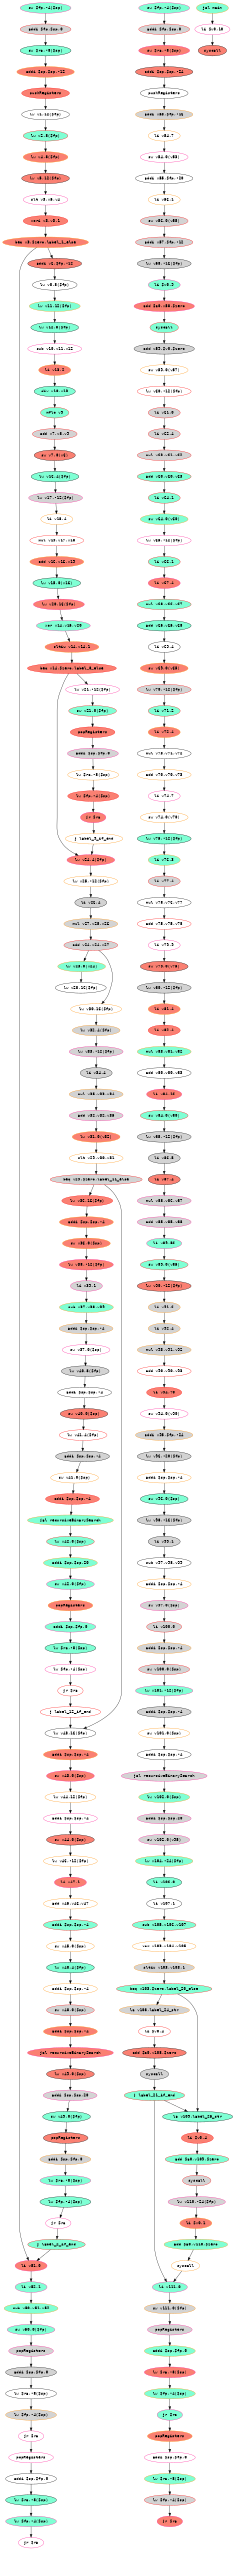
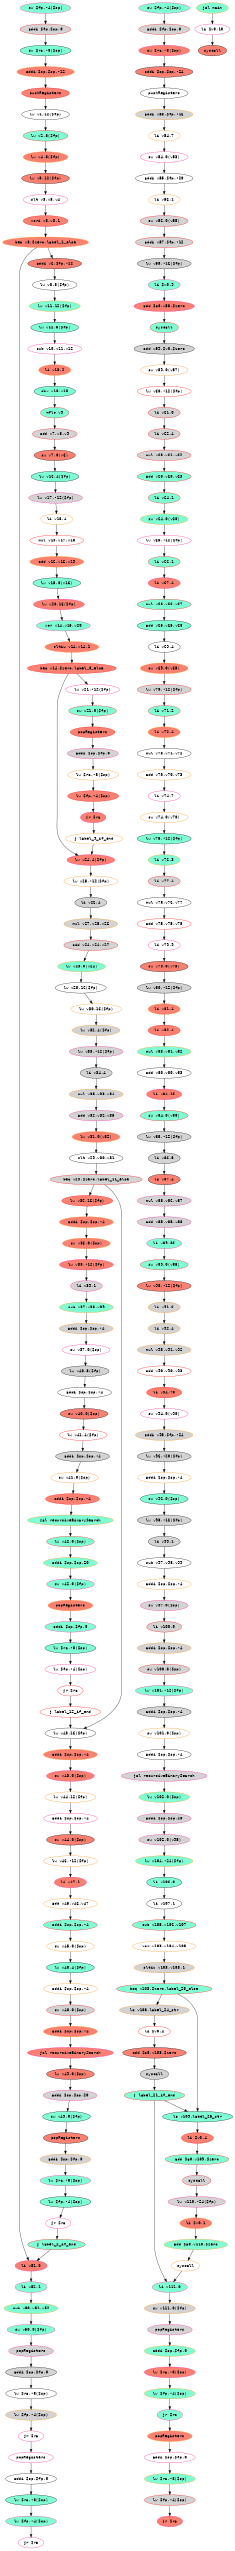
(112, 975) -> (88, 997)
(96, 1158) -> (96, 1158)
